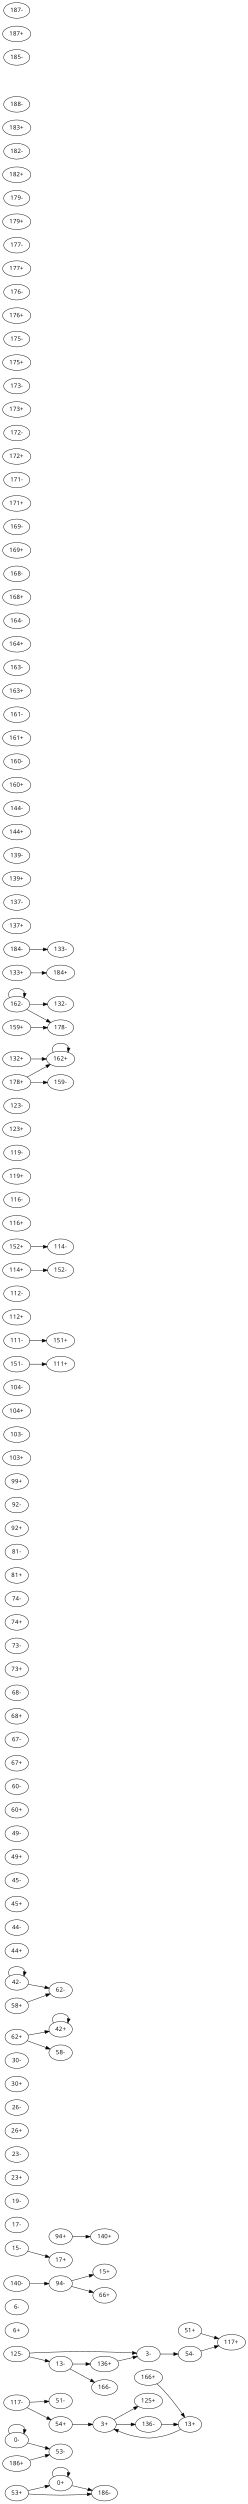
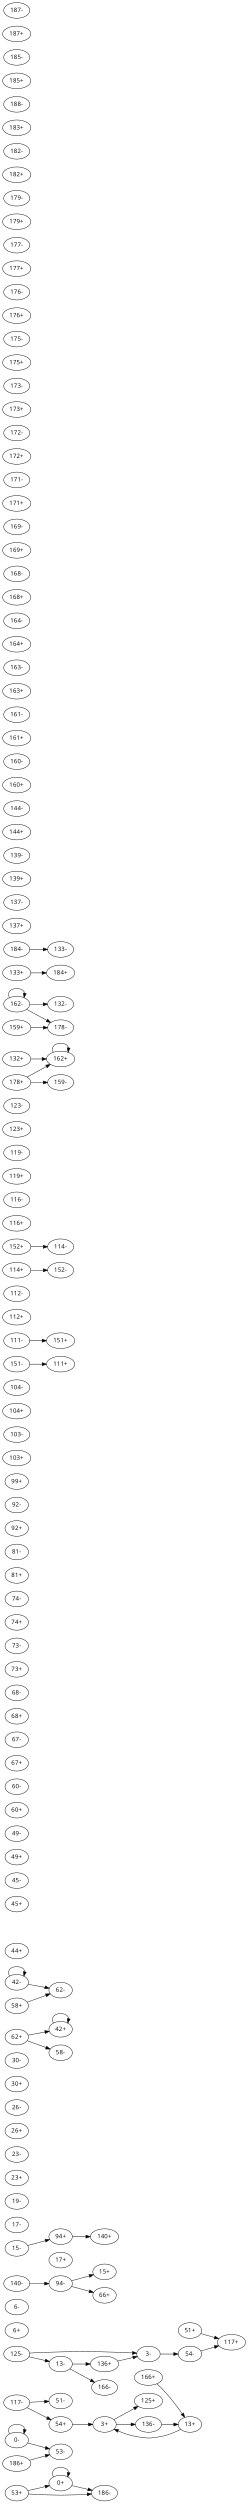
none -> (17, 81)
(17, 1928) -> none
(37, 2254) -> (37, 2243)
